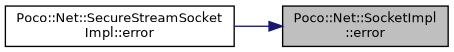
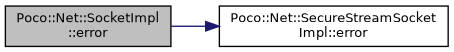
(252, 26) -> (188, 26)
